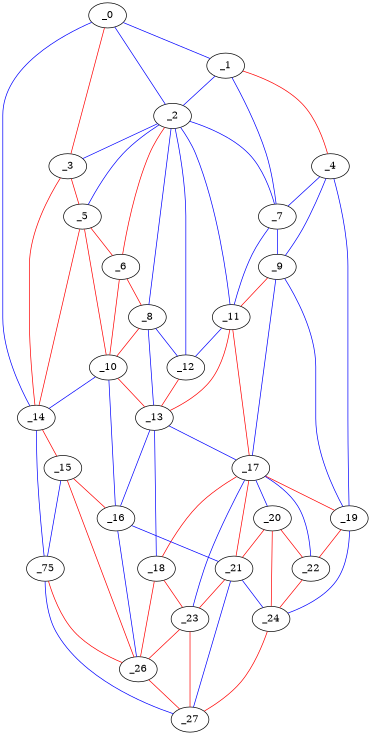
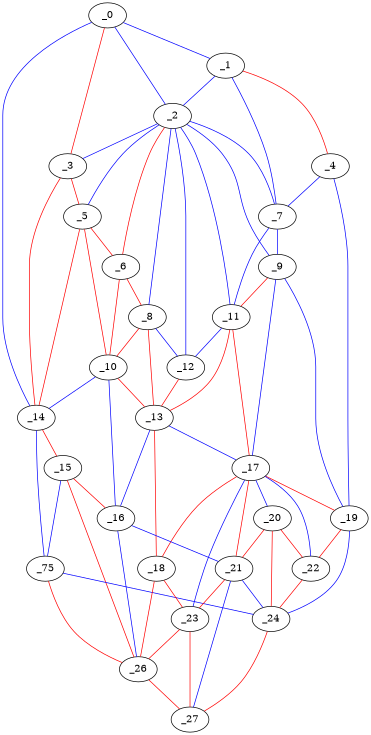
(308, 218) -> (237, 183)
(151, 367) -> (151, 367)
(155, 493) -> (155, 493)
(87, 667) -> (158, 594)
